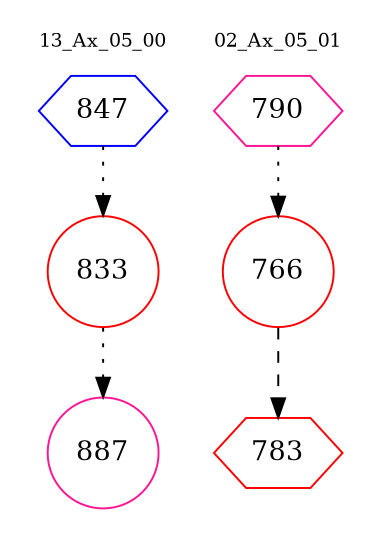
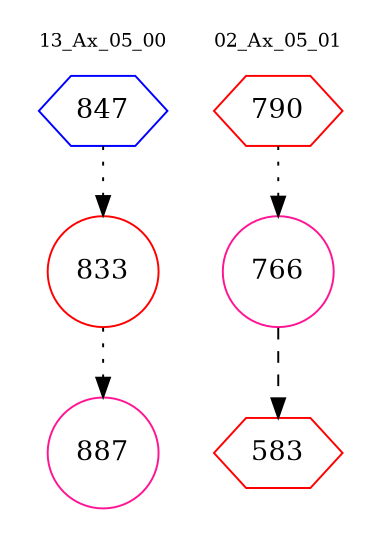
(278, 111) -> (278, 111)
(278, 272) -> (278, 272)
(278, 453) -> (278, 453)
